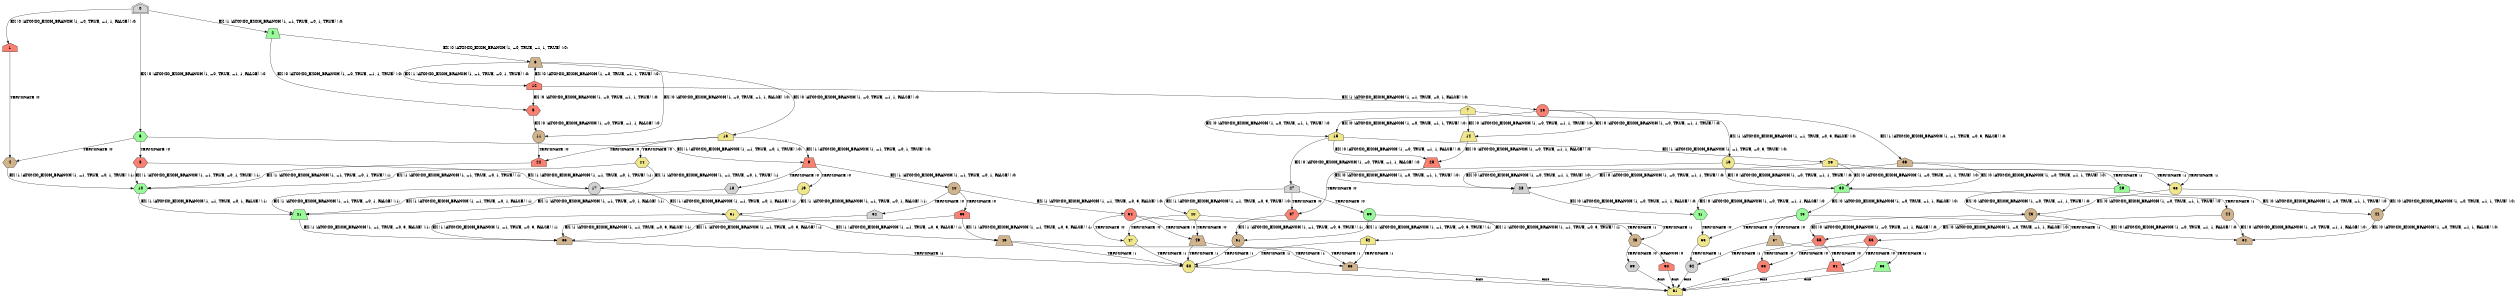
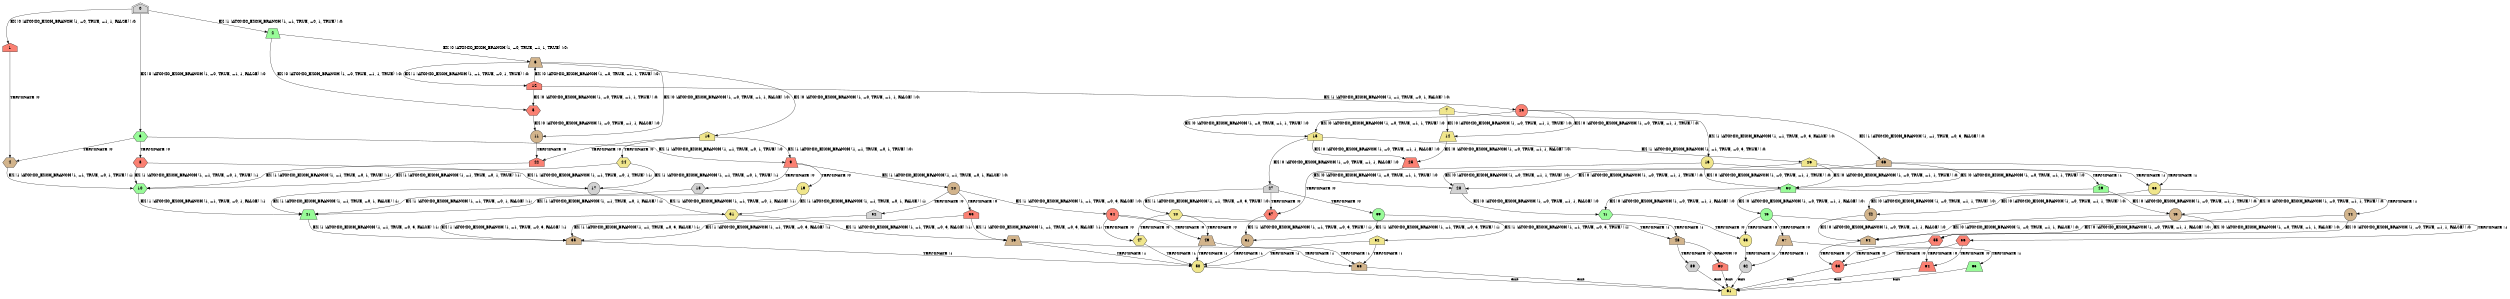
(1635, 241) -> (1677, 241)
none -> (1830, 247)
